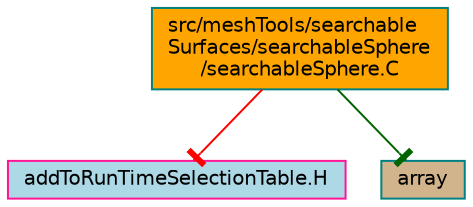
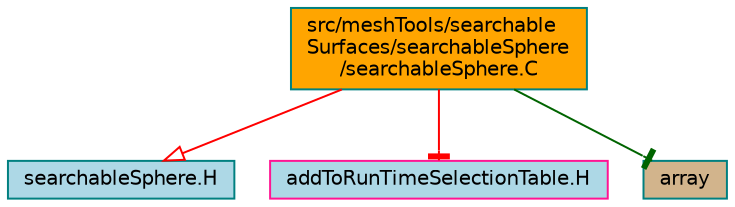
none -> (121, 180)
